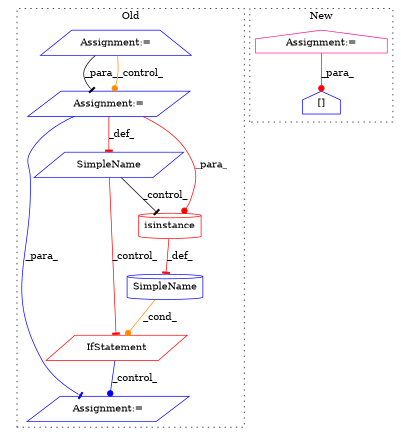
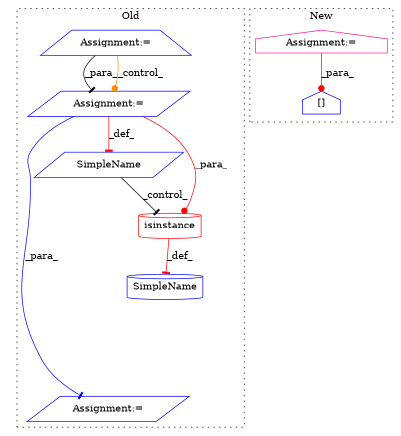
(117, 348) -> none
